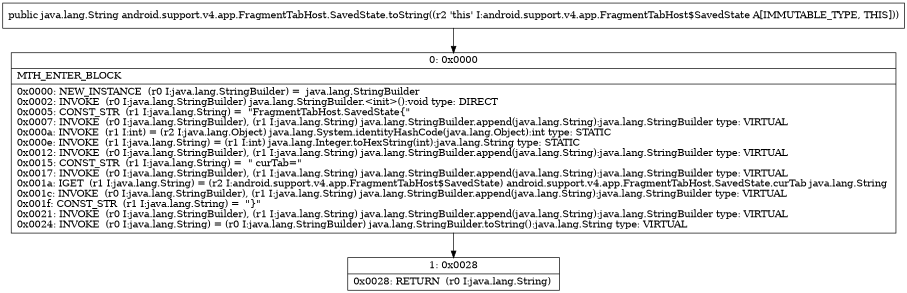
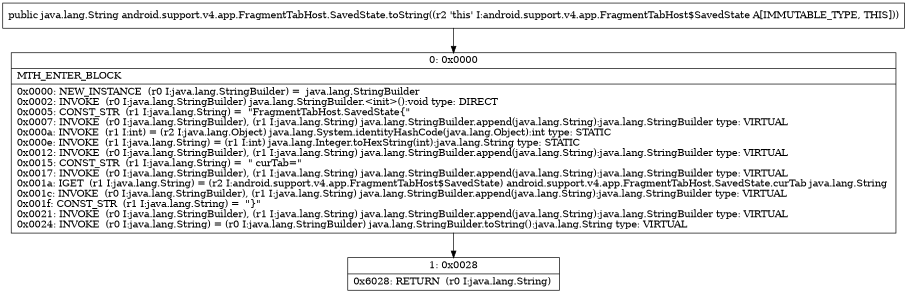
(454, 282) -> (454, 282)
